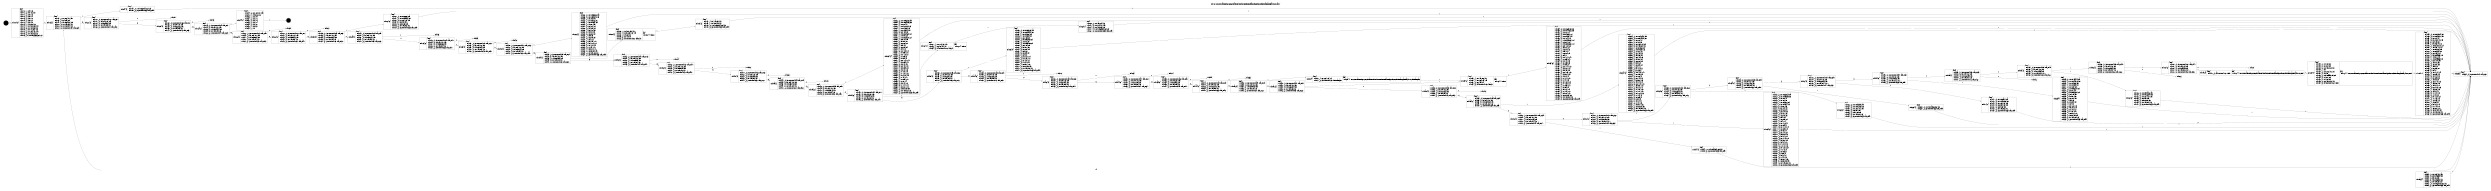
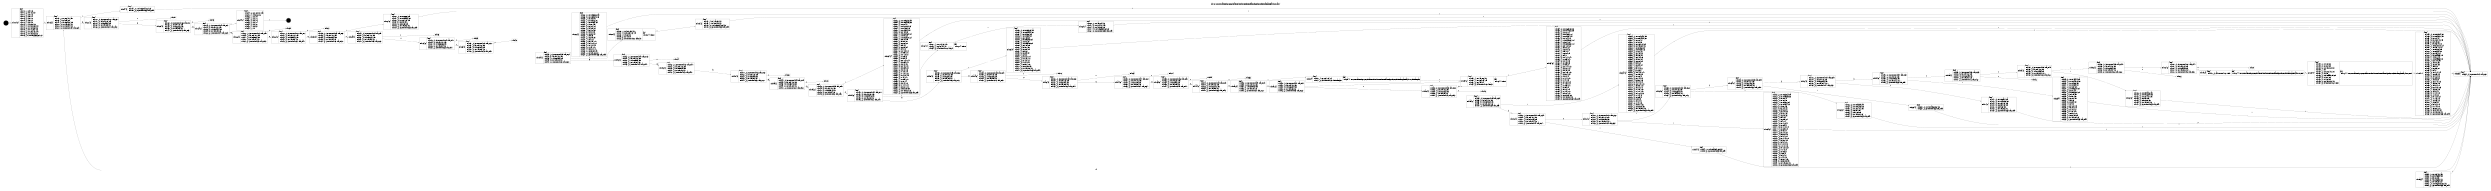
(514, 49) -> none
(749, 68) -> none
(1461, 97) -> (1459, 87)
